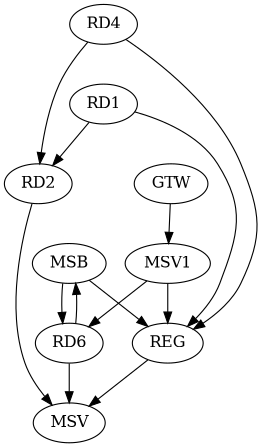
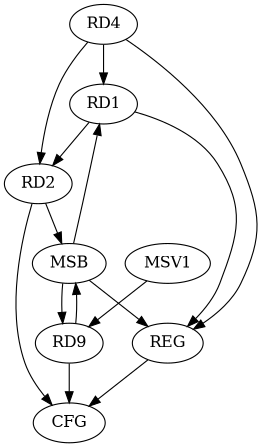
none -> (104, 59)
(171, 184) -> none
none -> (86, 189)
none -> (52, 218)
(168, 298) -> none
(69, 343) -> (69, 343)
(69, 423) -> (69, 423)
